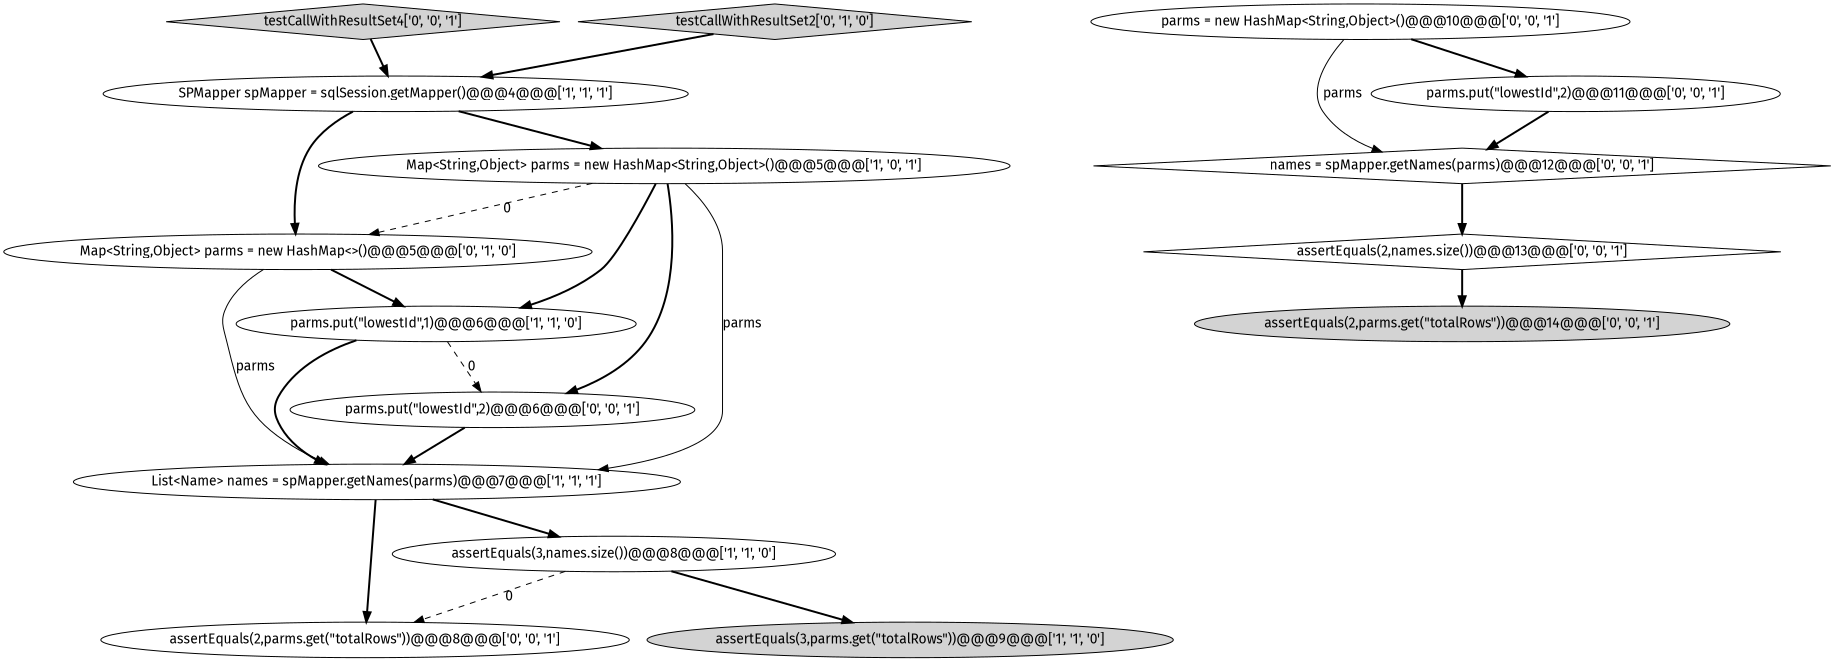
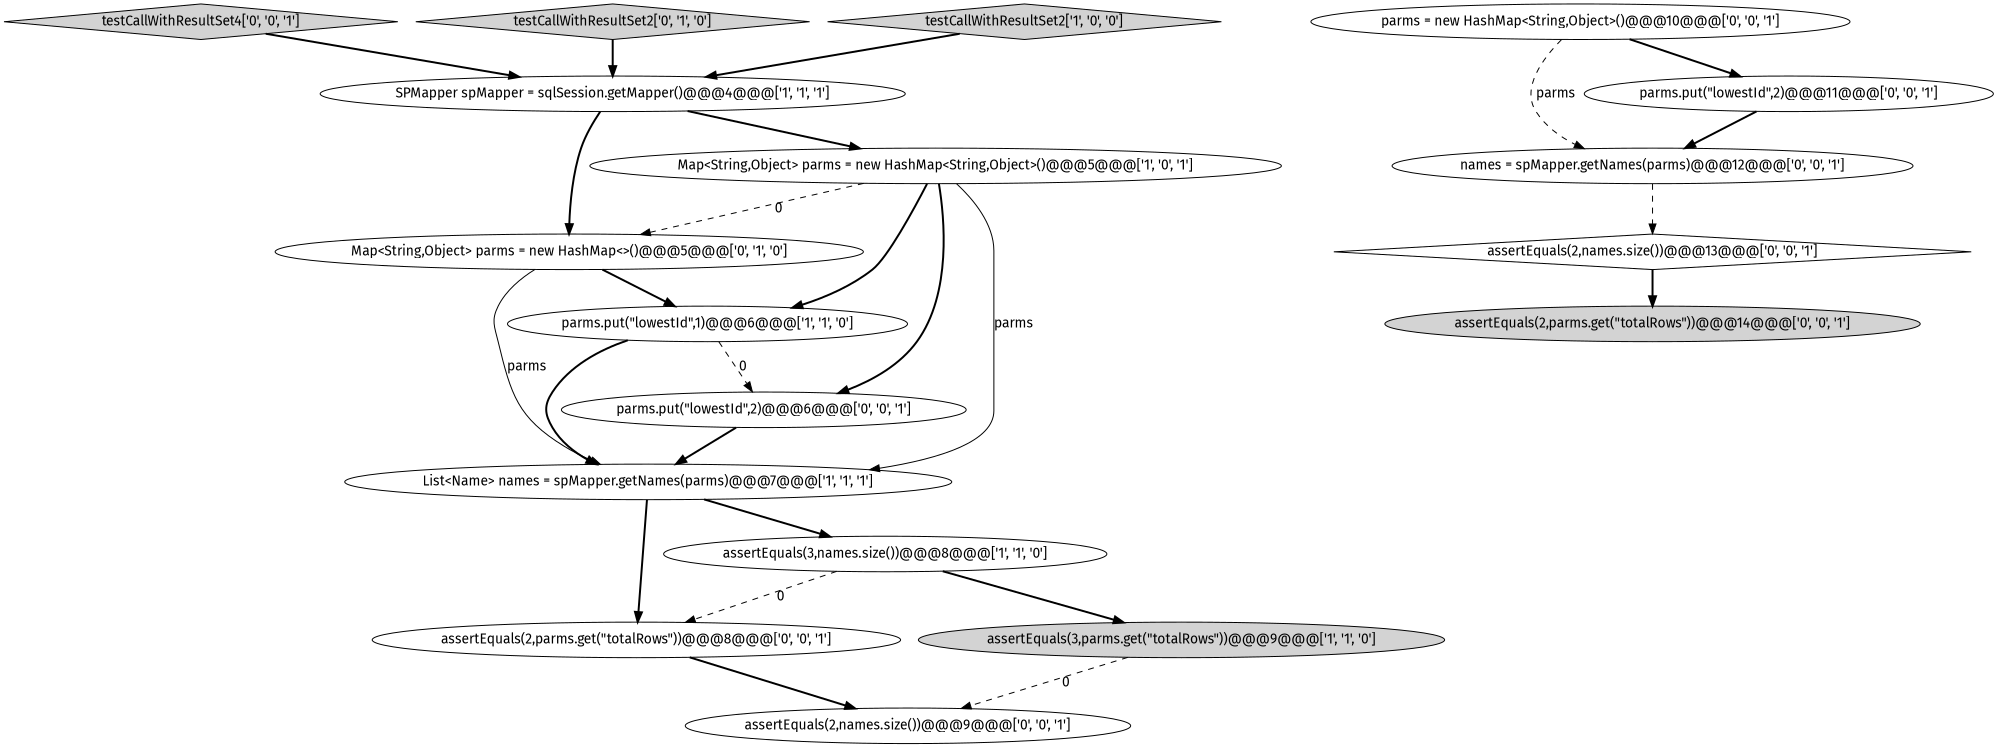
none -> (1025, 22)
(1319, 104) -> (1531, 97)
(1462, 166) -> (1653, 166)
(1462, 204) -> (1653, 204)
none -> (908, 726)
